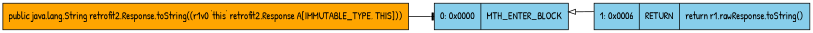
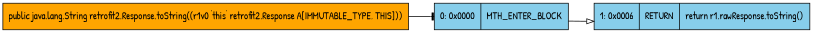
(585, 12) -> (577, 21)
